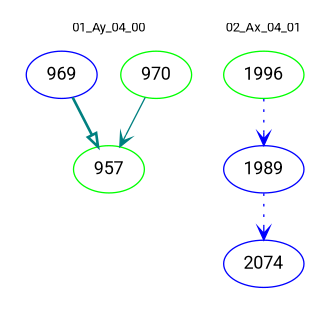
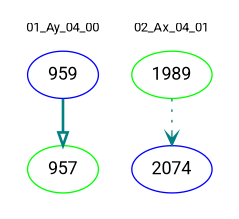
(62, 75) -> (63, 75)
(156, 75) -> none
(264, 75) -> none
(264, 169) -> (172, 75)
(264, 210) -> (172, 116)
